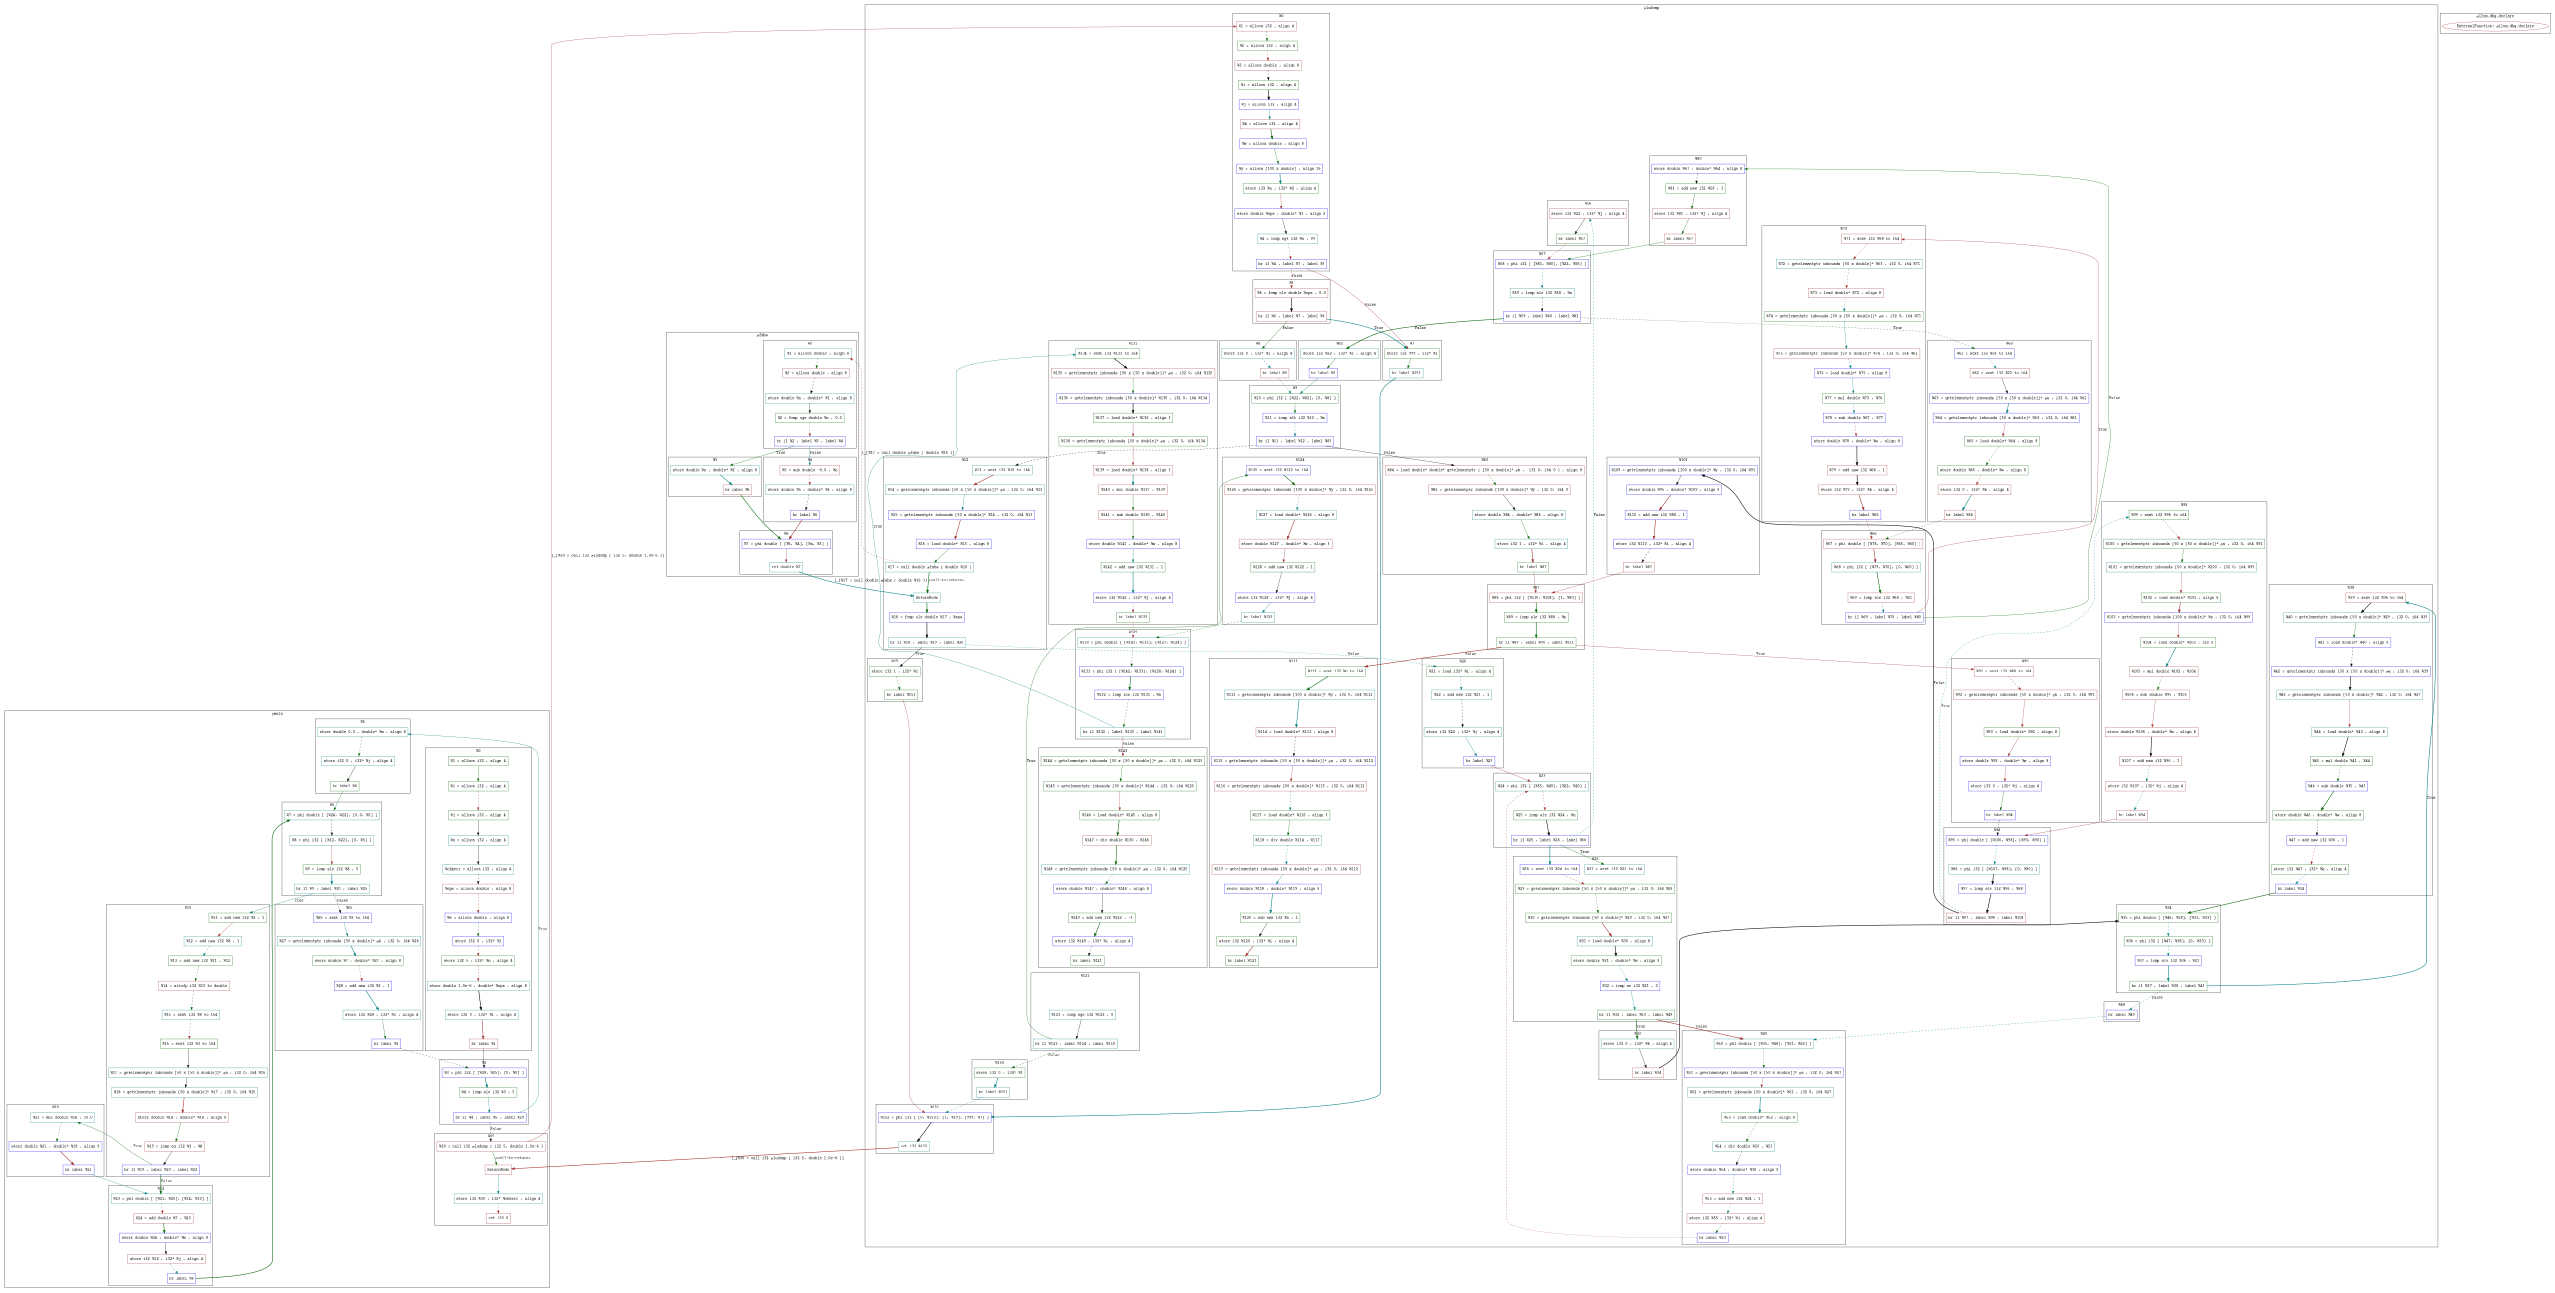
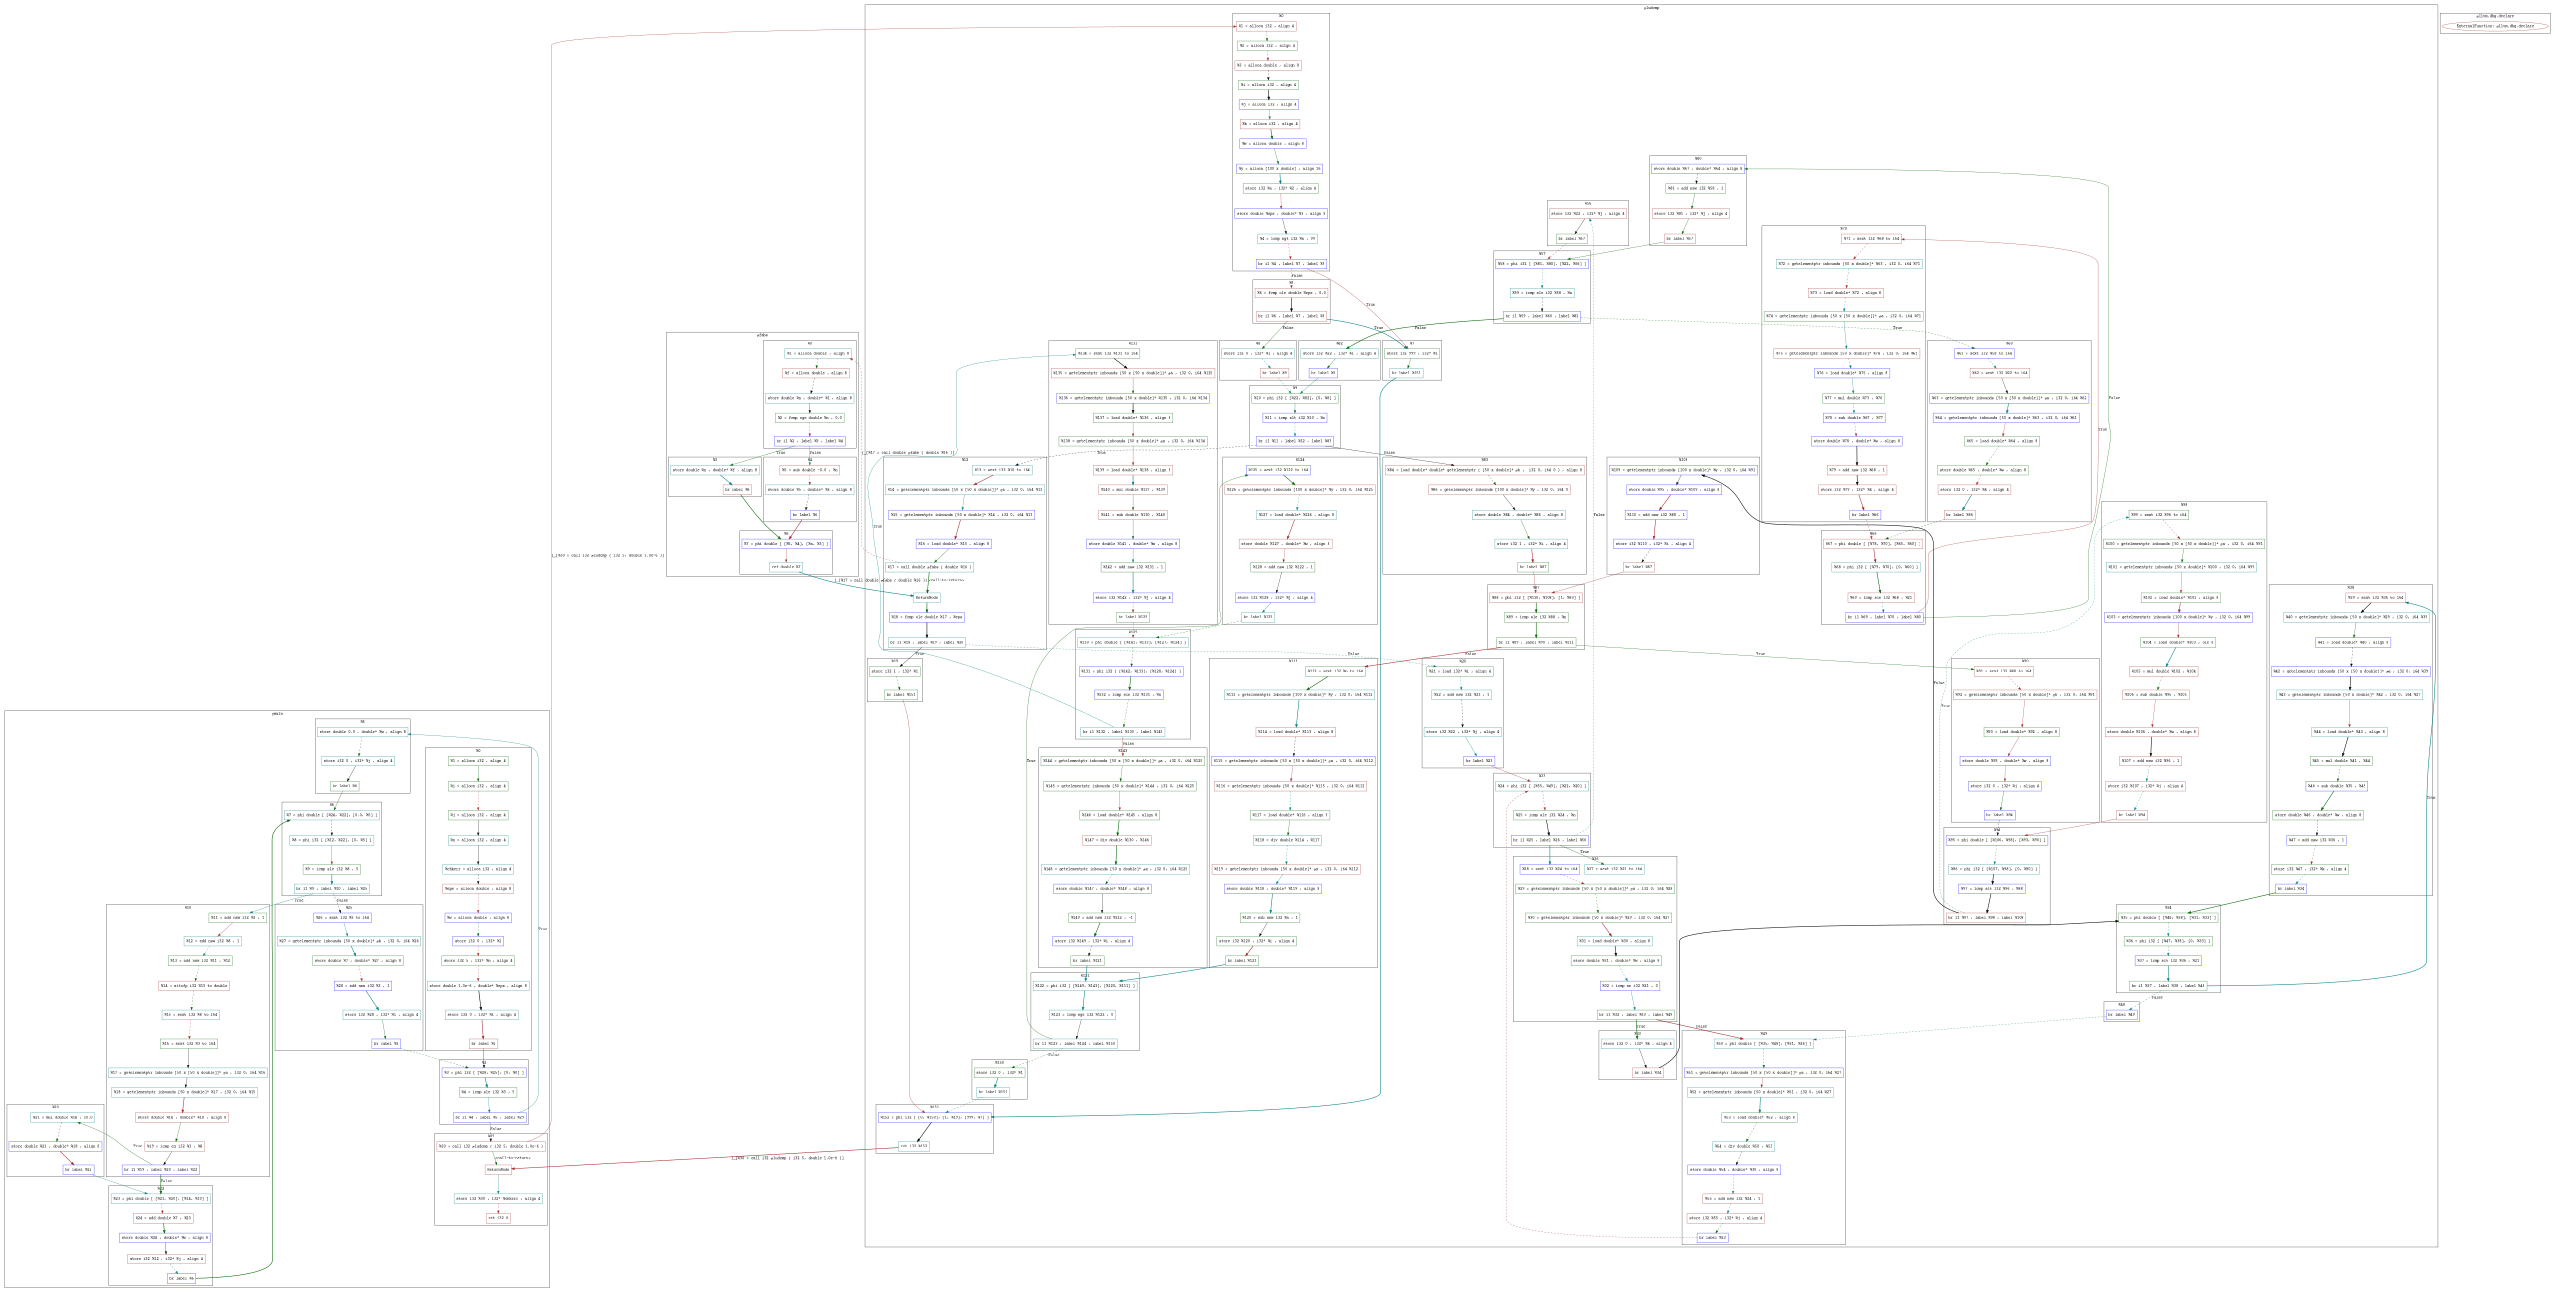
(1371, 305) -> (1371, 305)
(1774, 657) -> (1774, 657)
none -> (1085, 986)
